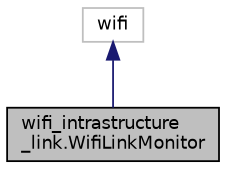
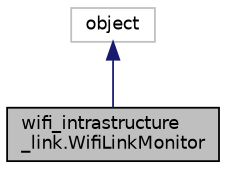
(113, 25) -> (113, 25)
